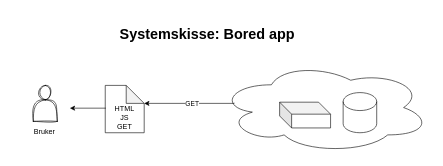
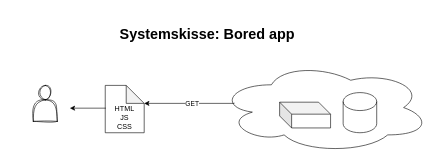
(125, 110) -> (125, 110)
(45, 132) -> none
